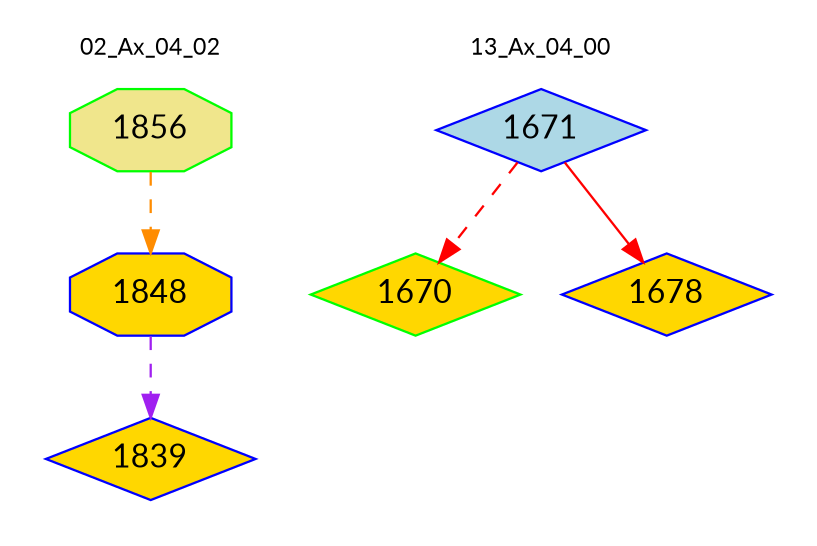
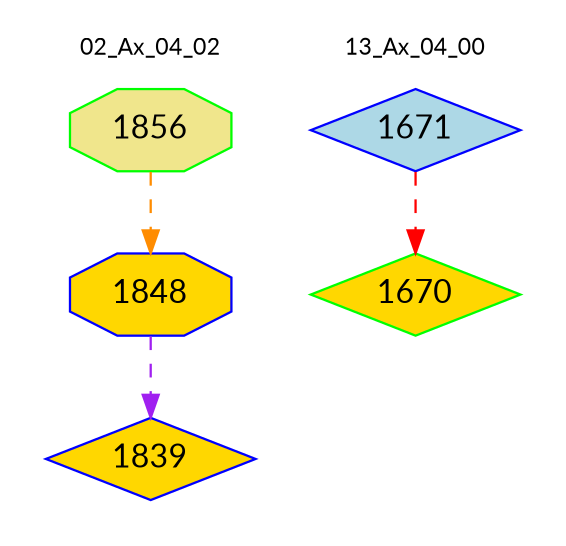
(667, 295) -> none
